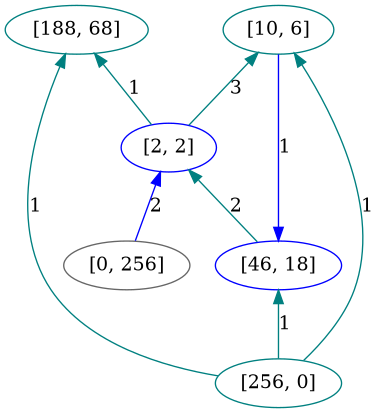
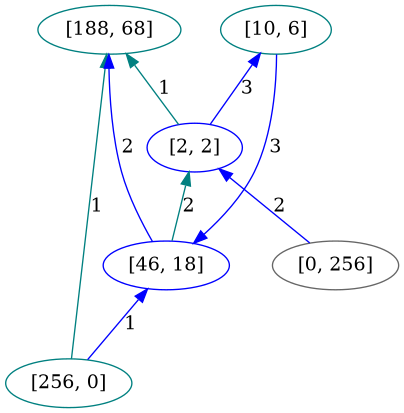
(219, 94) -> (231, 94)
(285, 148) -> (276, 148)
none -> (118, 158)
(361, 215) -> none
(278, 331) -> (113, 330)
